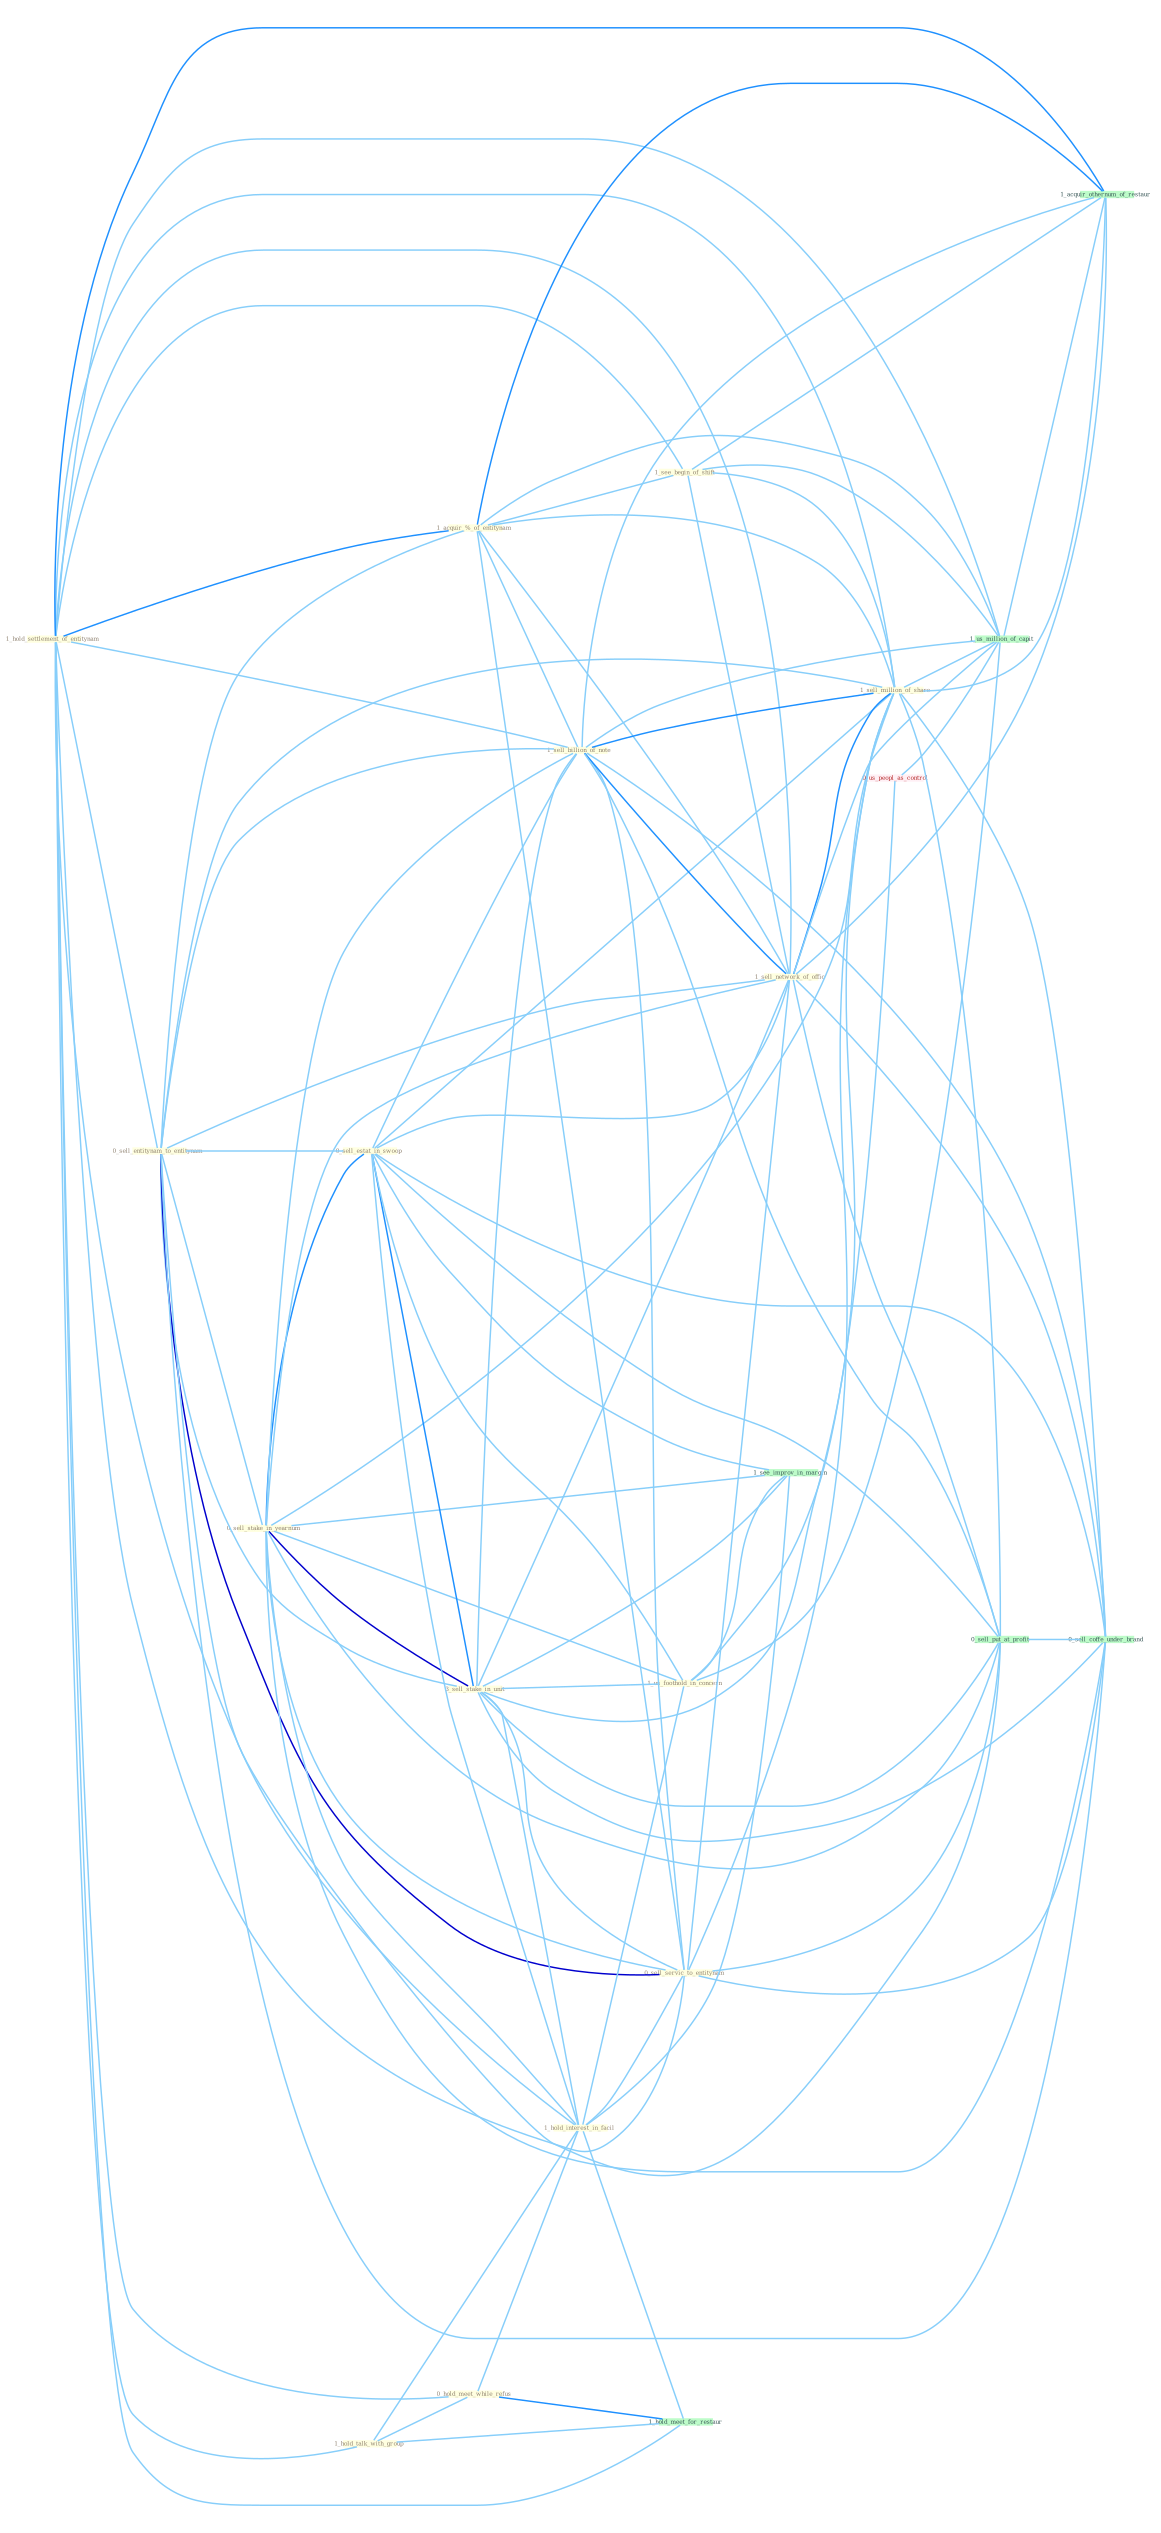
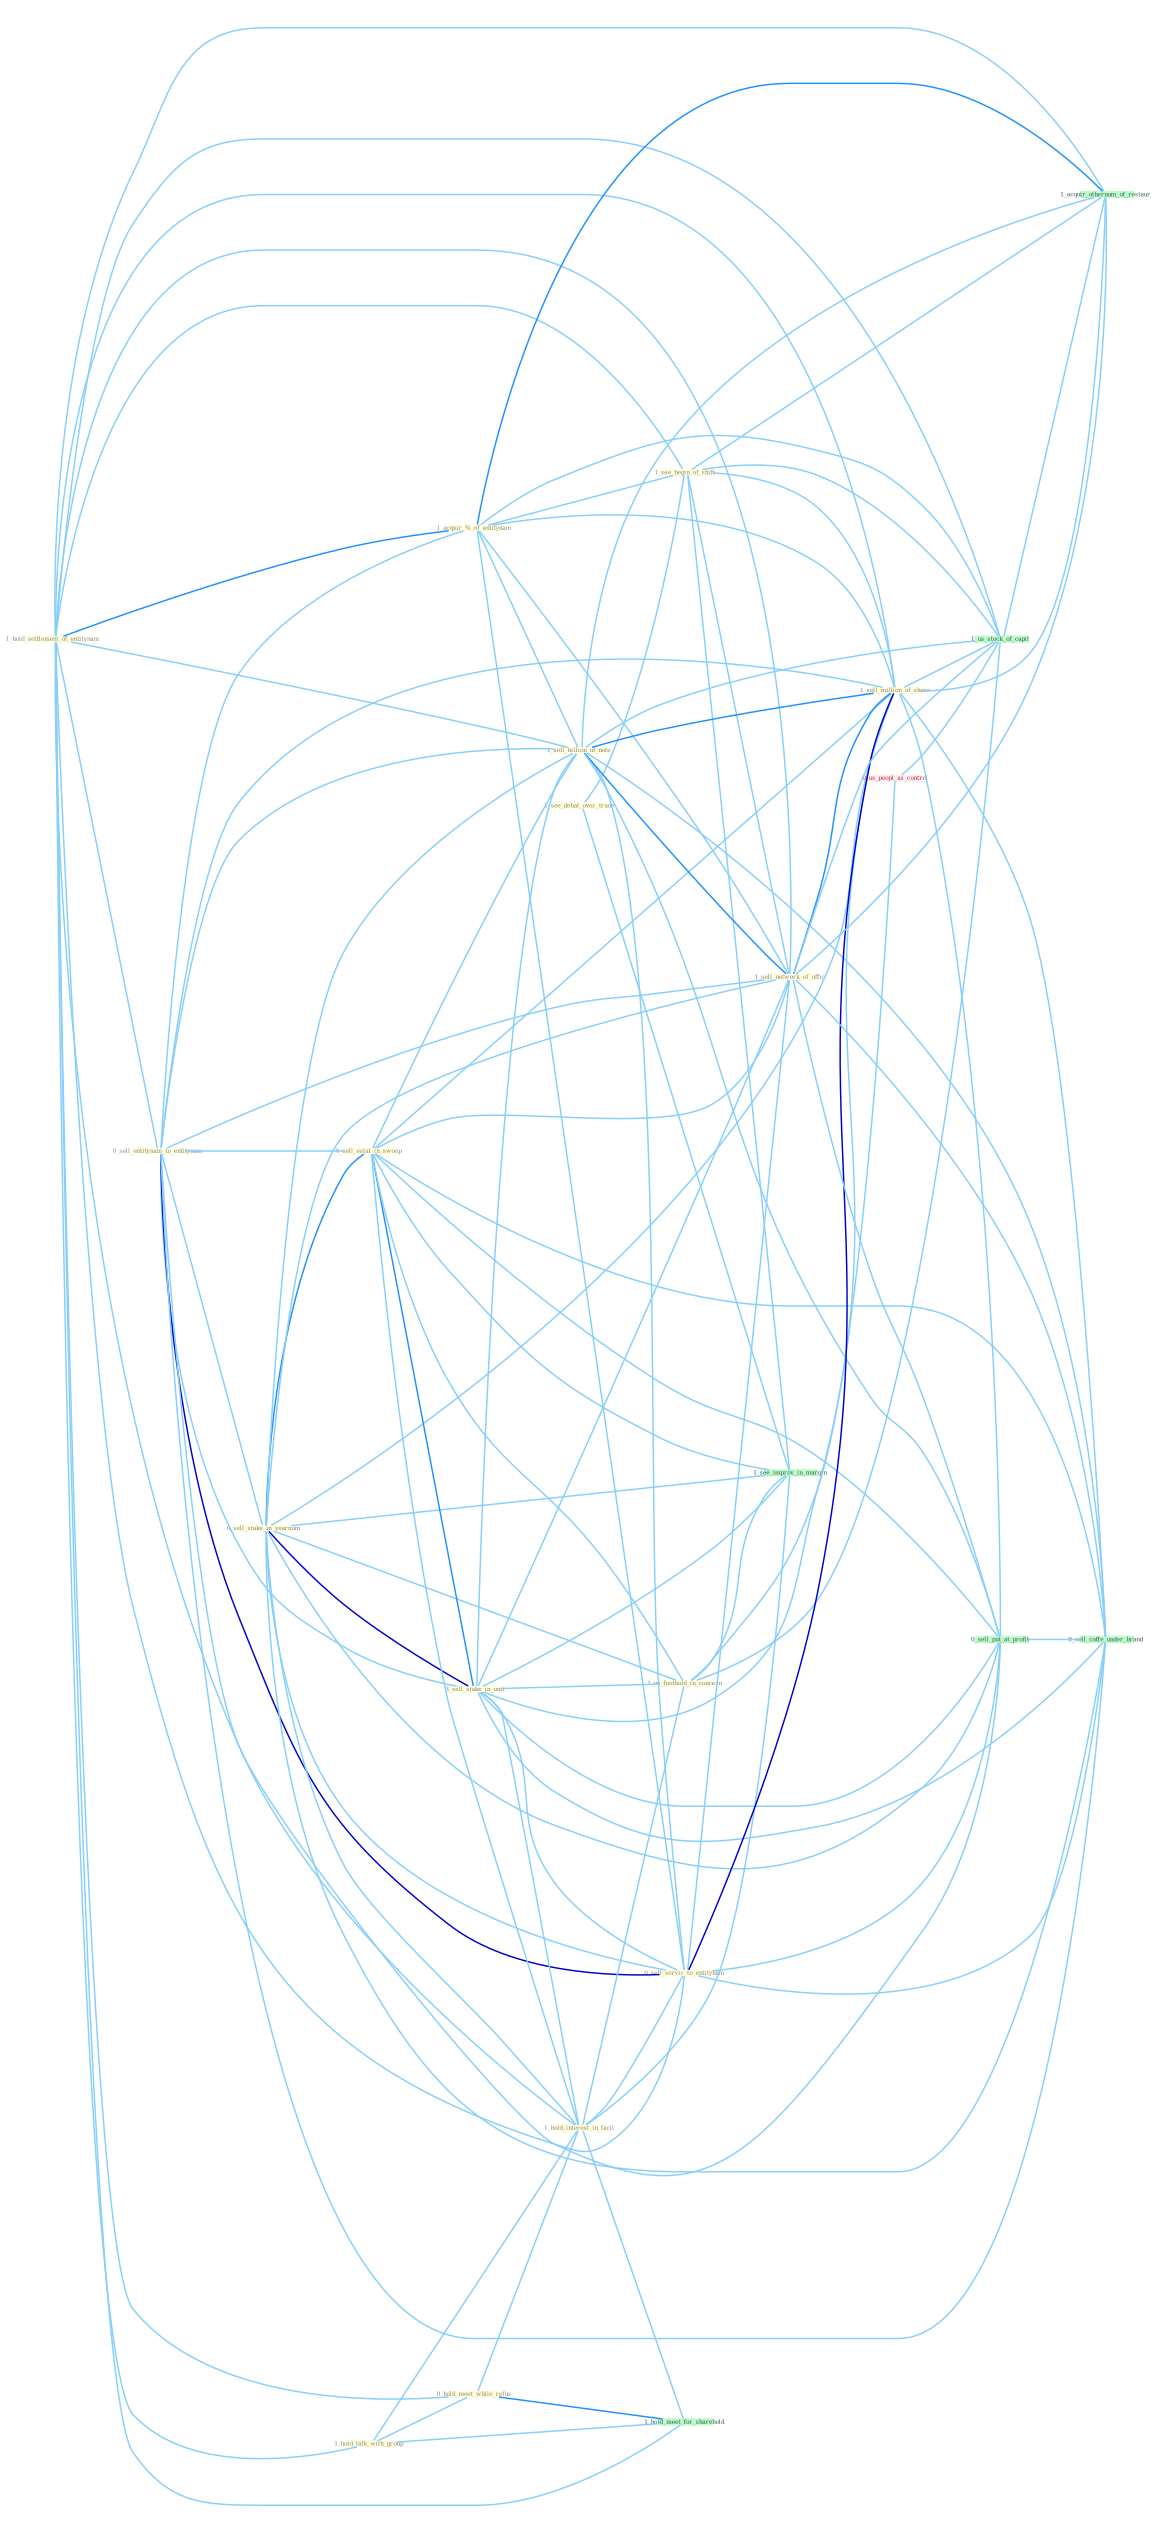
(375, 28) -> (375, 28)
(1002, 639) -> (1002, 639)
none -> (581, 806)
none -> (739, 973)
(840, 1438) -> (840, 1438)
(686, 2422) -> (686, 2422)
